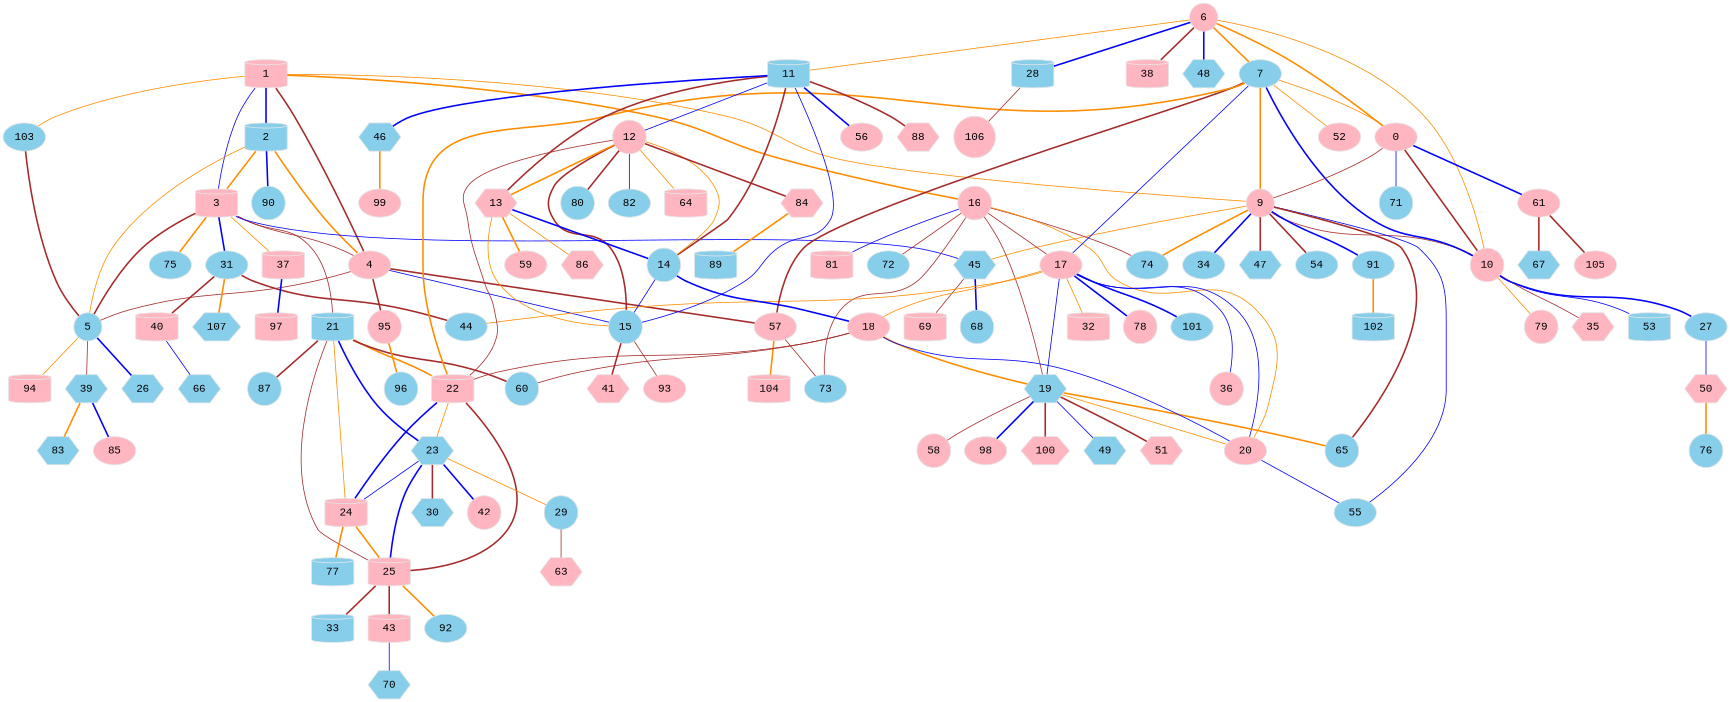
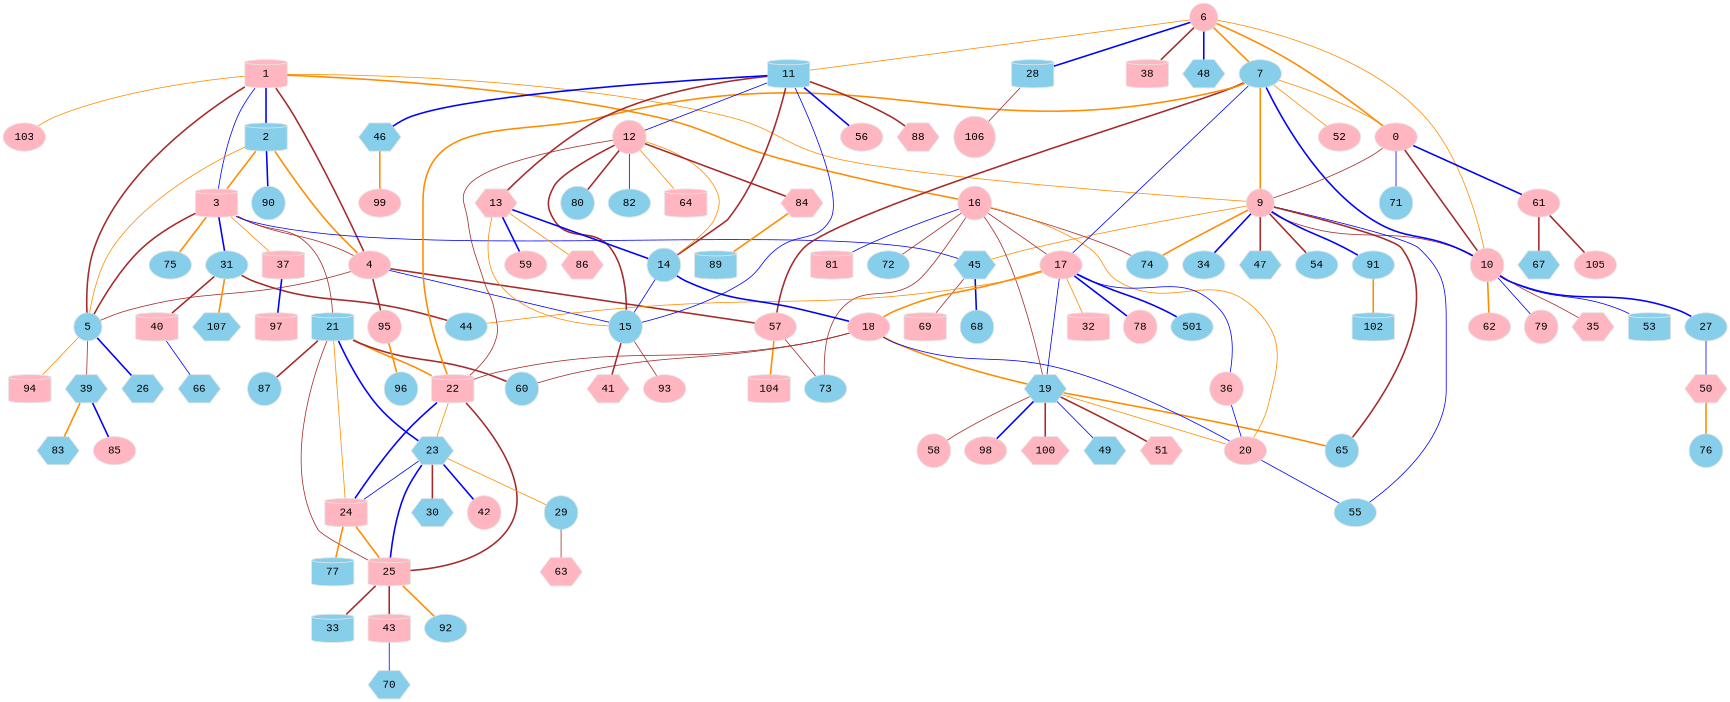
(24, 137) -> (24, 137)
(562, 170) -> none
(511, 234) -> (511, 234)
(41, 238) -> (135, 180)
(937, 296) -> (937, 296)
(1514, 296) -> (1514, 296)
(1223, 299) -> (1236, 421)
(1192, 327) -> (1192, 327)
none -> (1489, 327)
